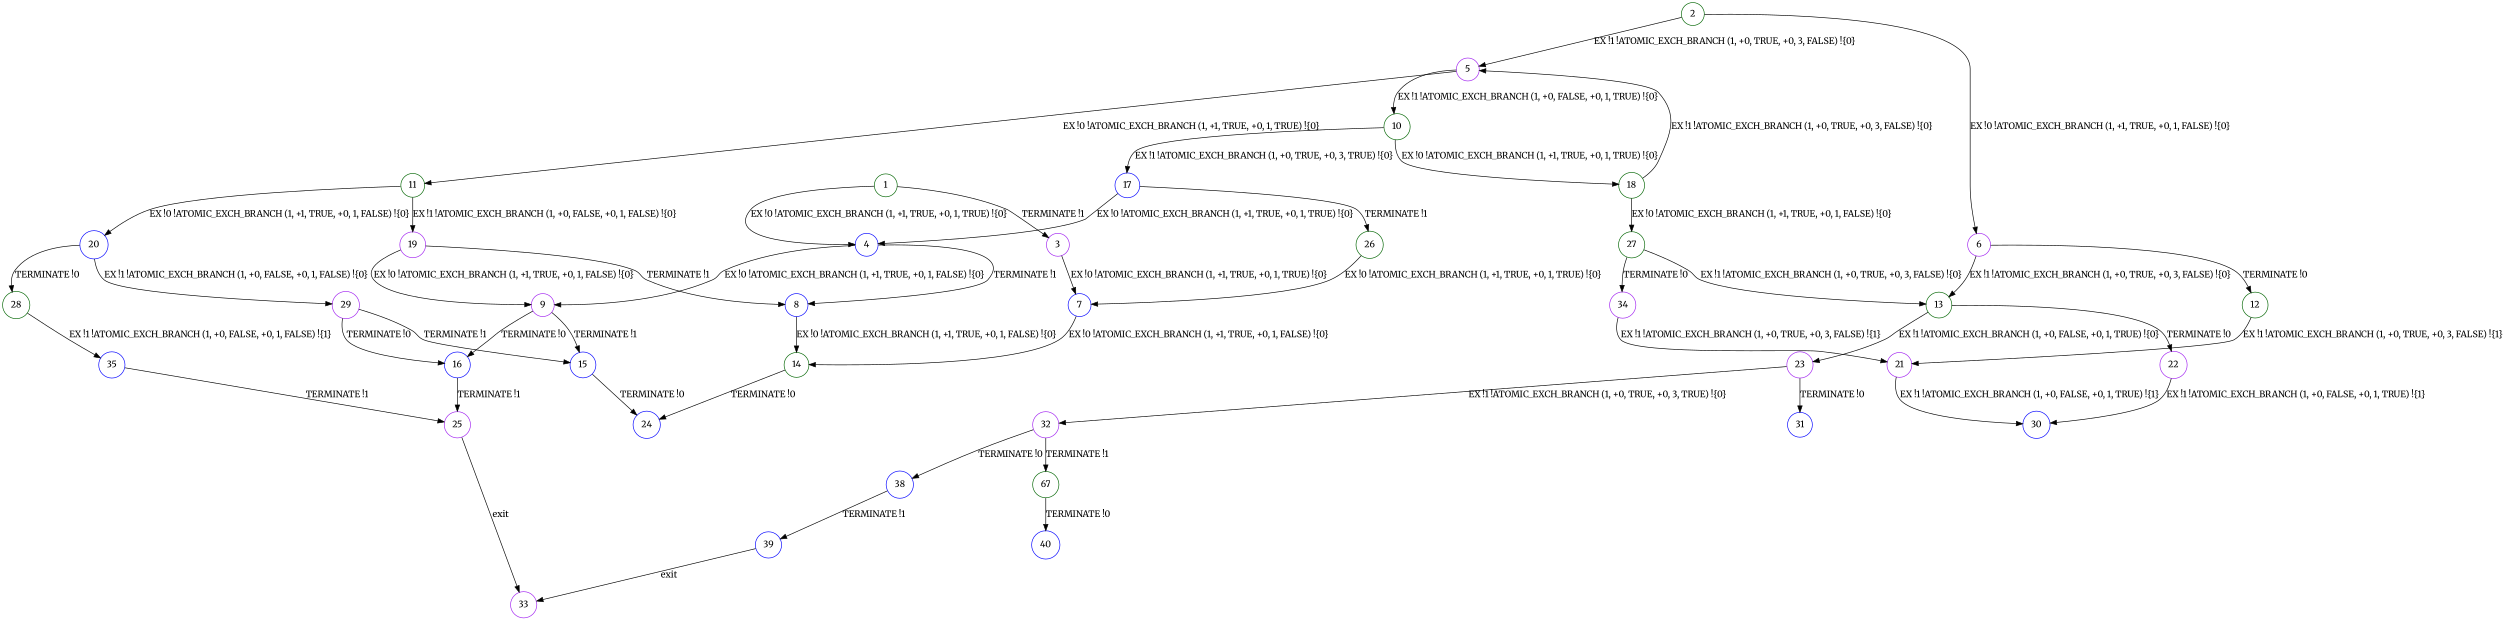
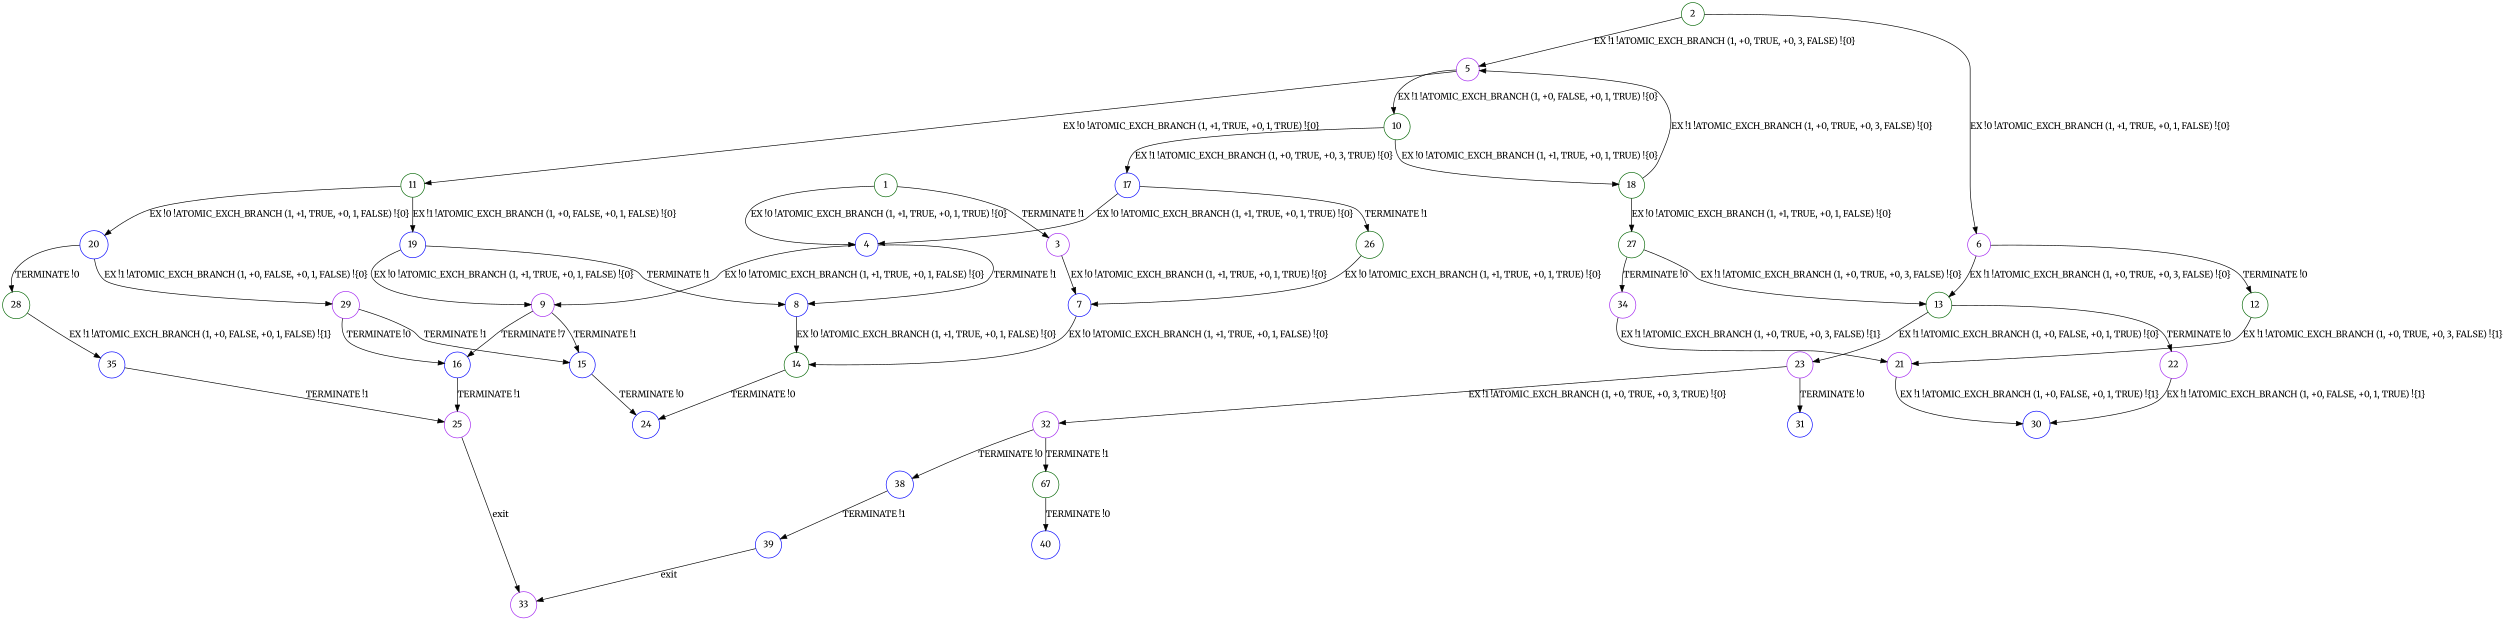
(413, 245) -> (413, 245)
(534, 335) -> (534, 335)
